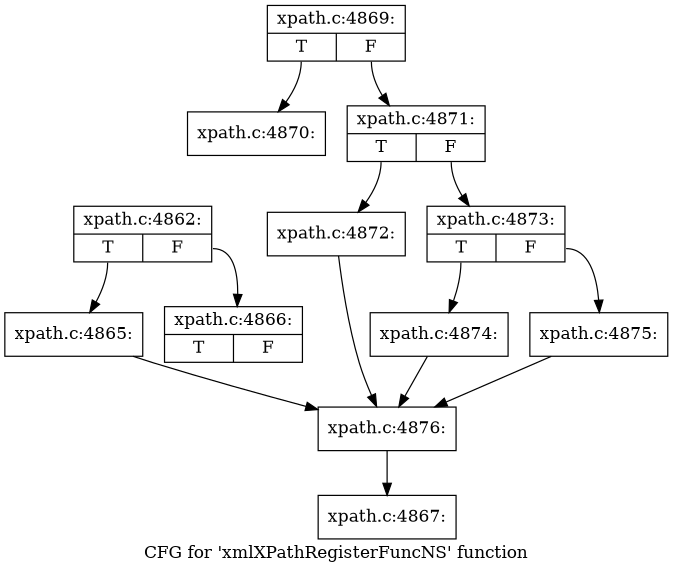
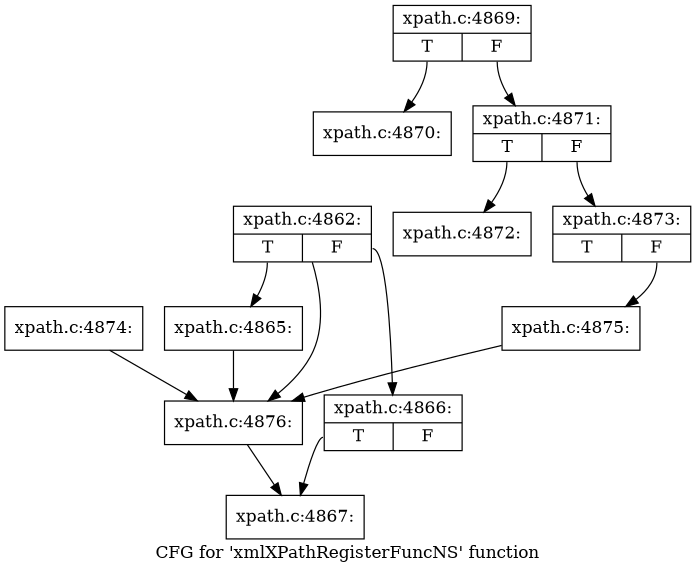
(459, 282) -> none
(350, 327) -> (318, 334)
none -> (311, 459)
